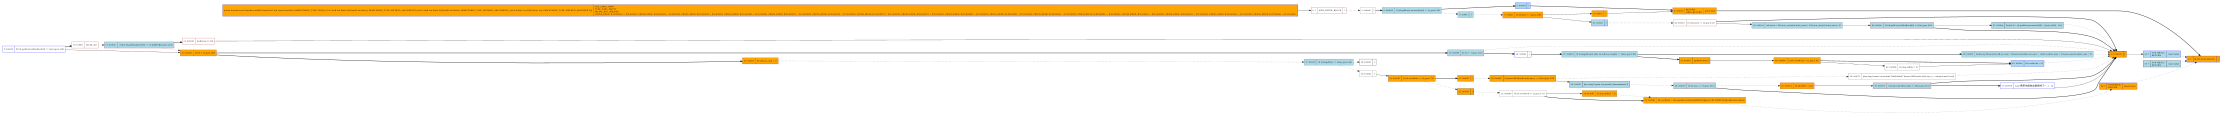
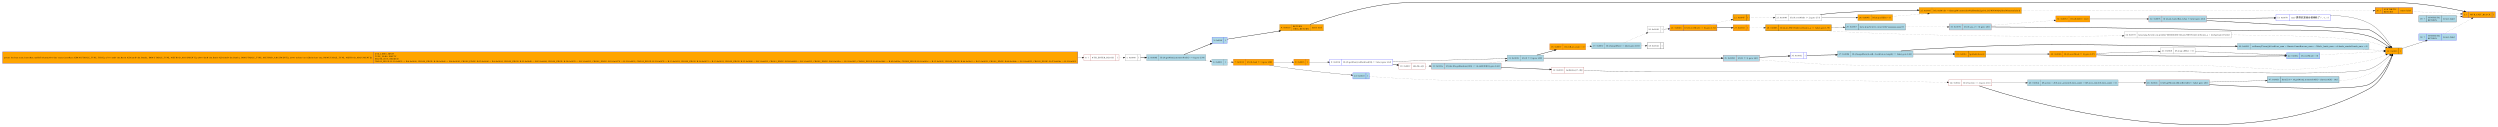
(1639, 13) -> (1319, 62)
(198, 53) -> (1525, 58)
